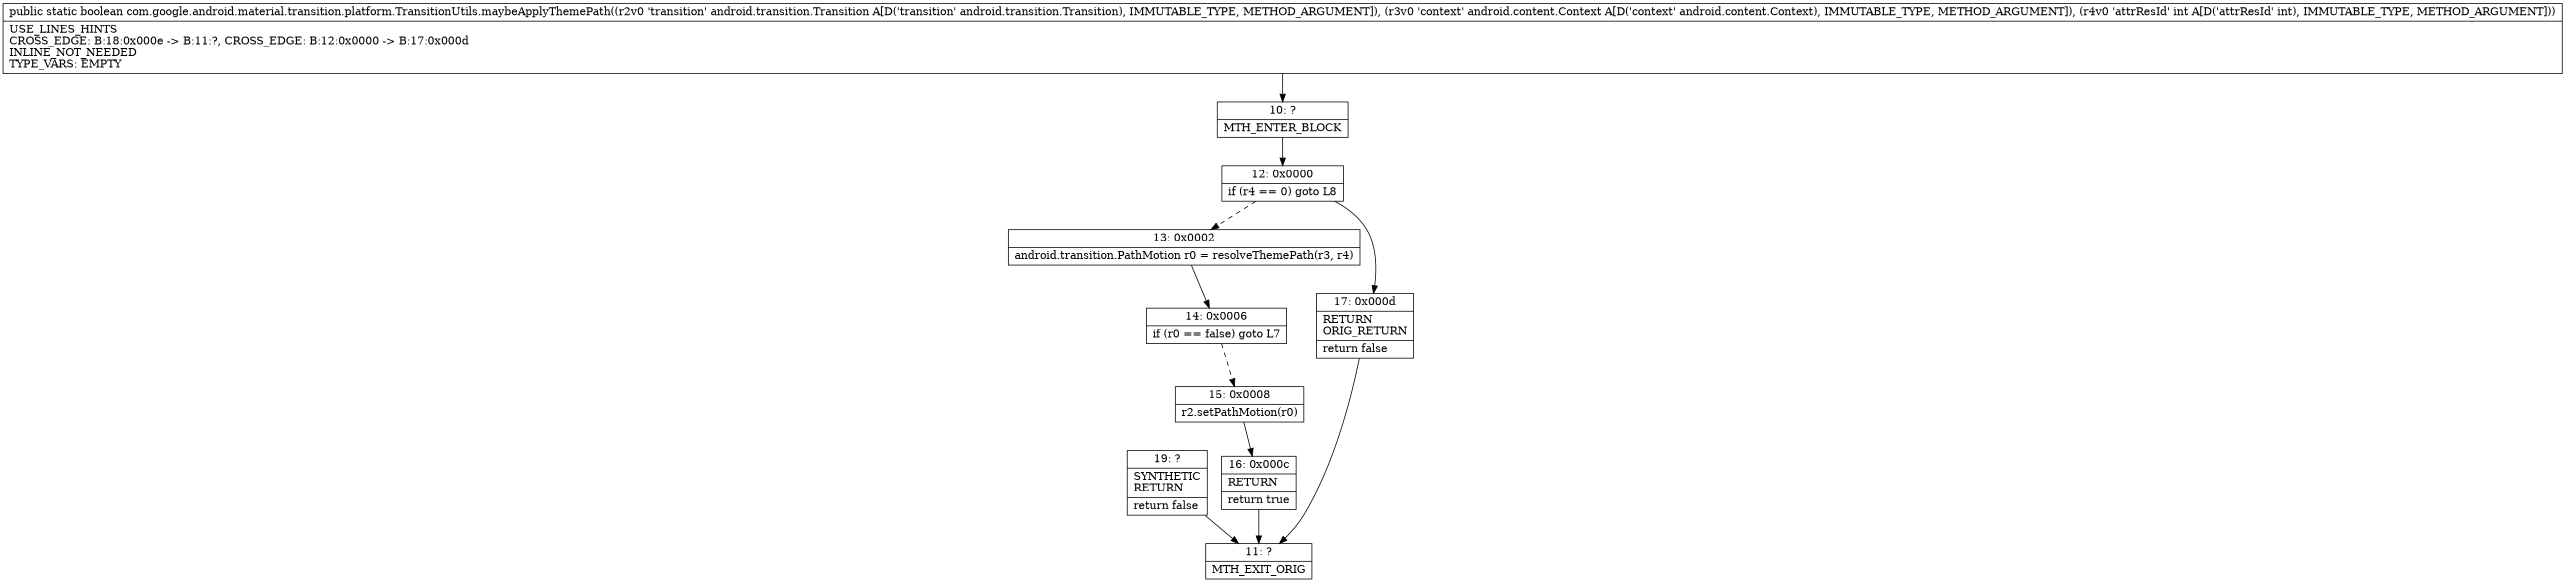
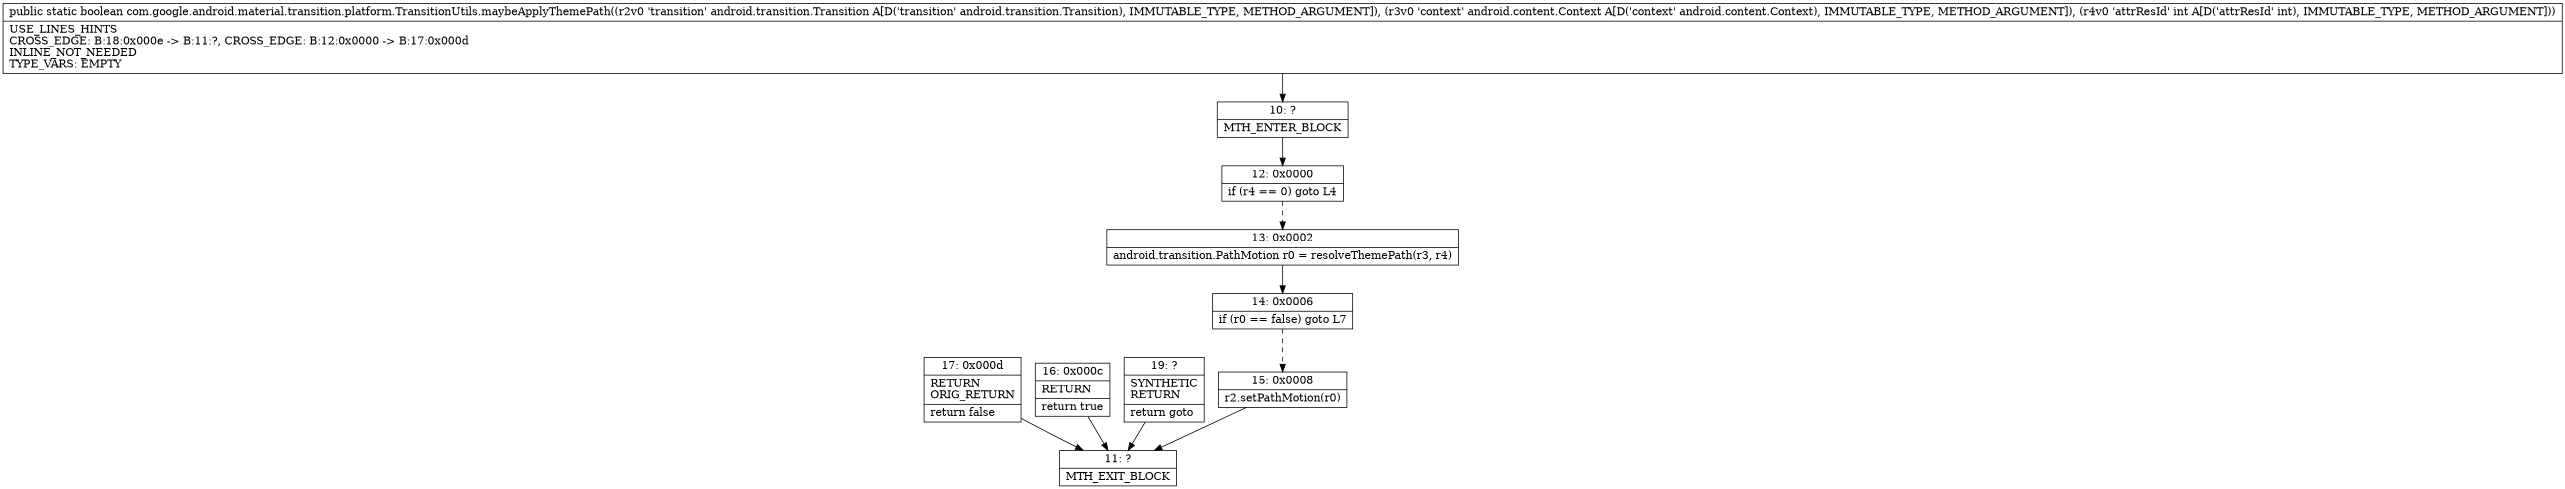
(1283, 192) -> (1283, 192)
(1370, 236) -> none
(1247, 435) -> (1204, 427)
(1166, 506) -> (1162, 413)
(1259, 570) -> (1118, 477)
